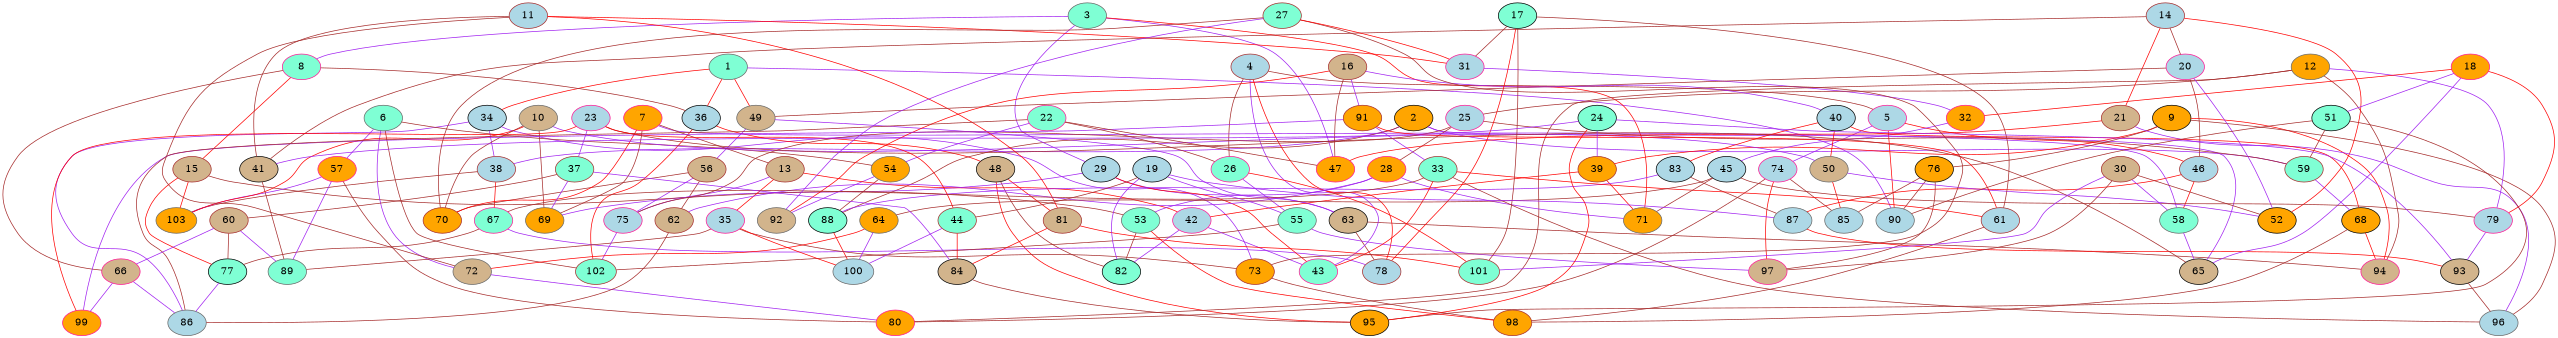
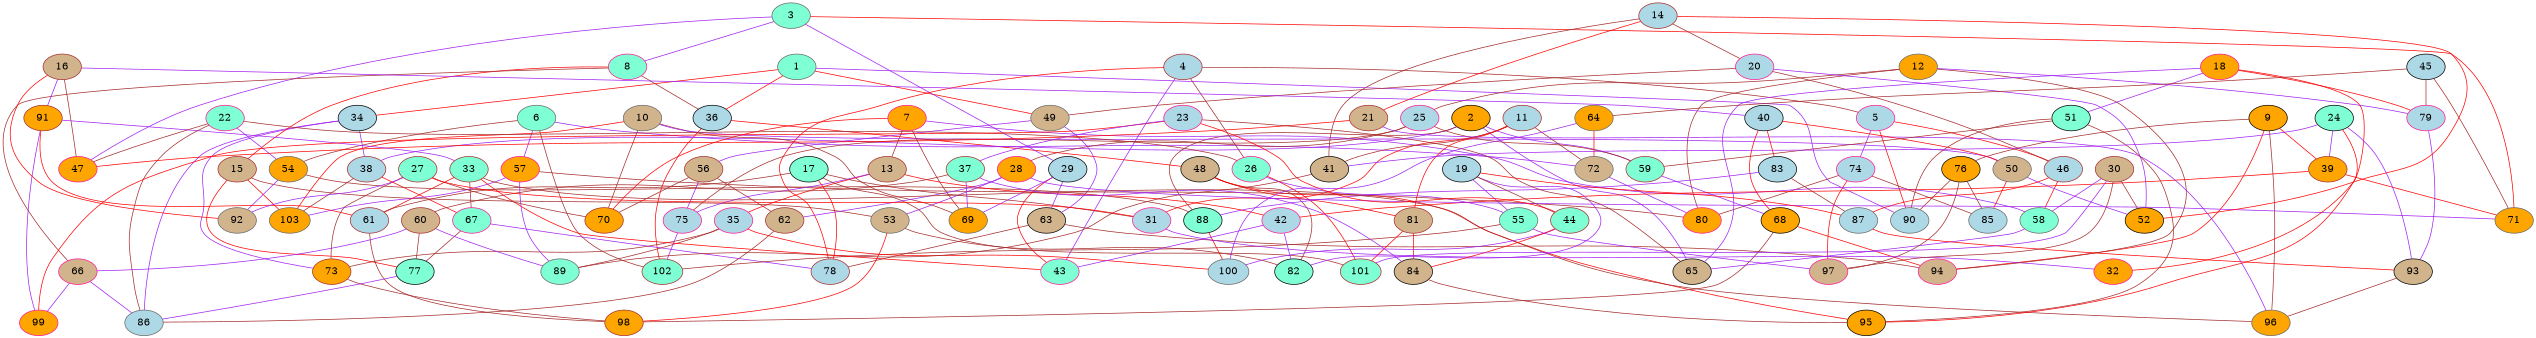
(1844, 140) -> none
(1577, 203) -> (1742, 199)
(1141, 220) -> (890, 220)
(2499, 323) -> (2271, 323)
